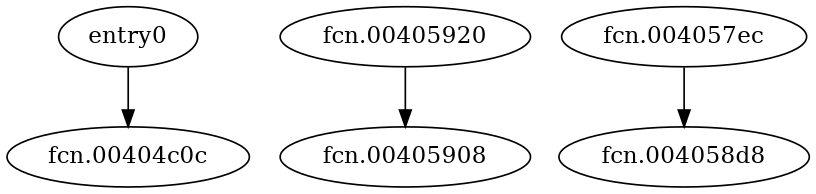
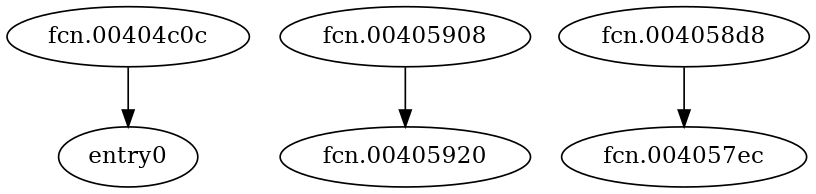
(128, 89) -> (128, 89)
(405, 89) -> (405, 89)
(684, 89) -> (684, 89)
